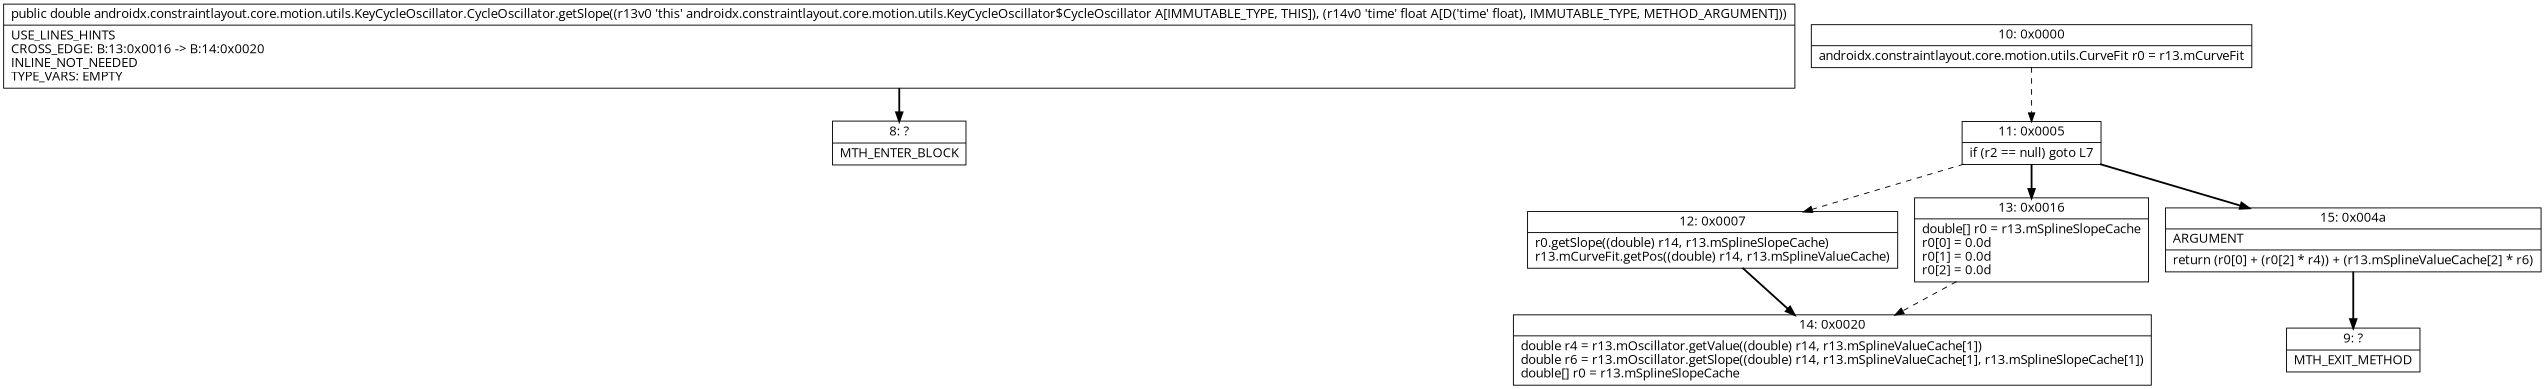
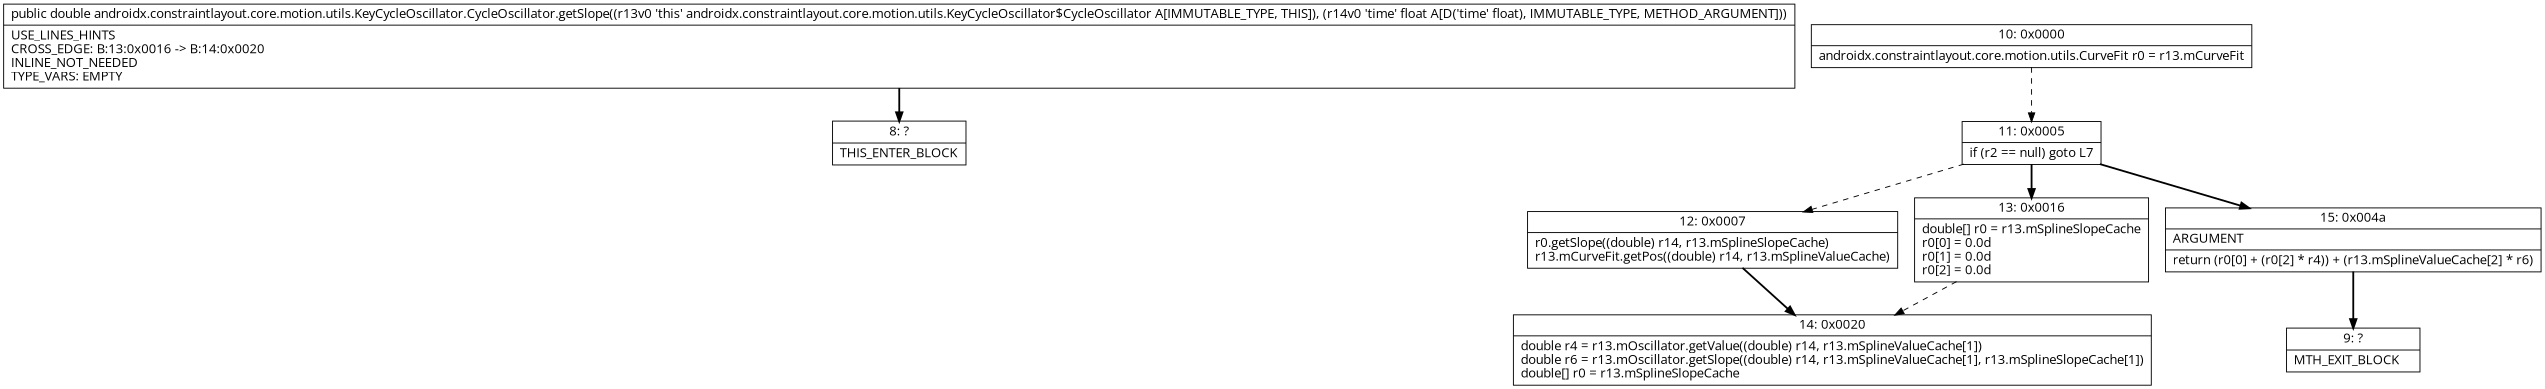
(899, 154) -> (899, 154)
(2353, 361) -> (2346, 361)
